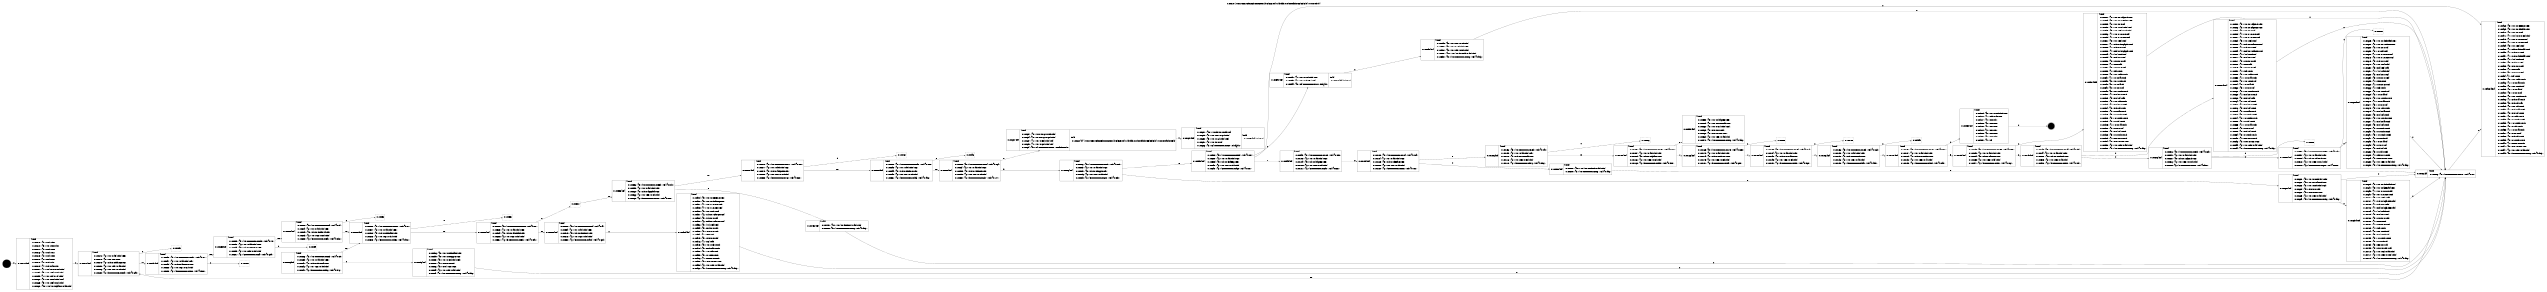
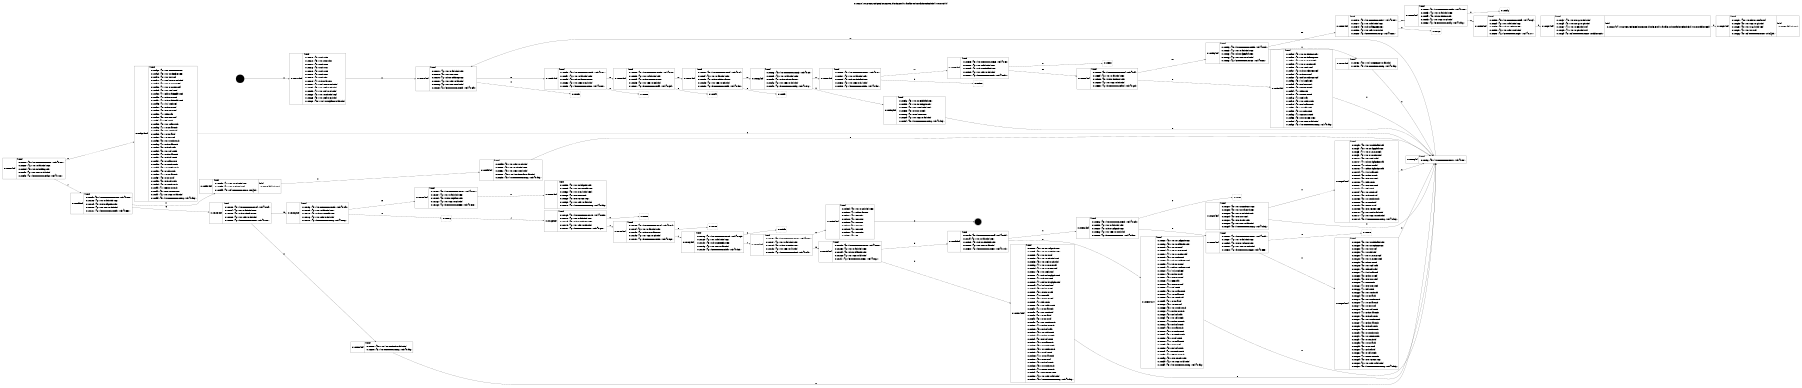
(1287, 127) -> (175, 206)
(2465, 150) -> (816, 134)
(1679, 156) -> (497, 219)
(1091, 171) -> none
(596, 200) -> (1171, 66)
(345, 232) -> (746, 79)
